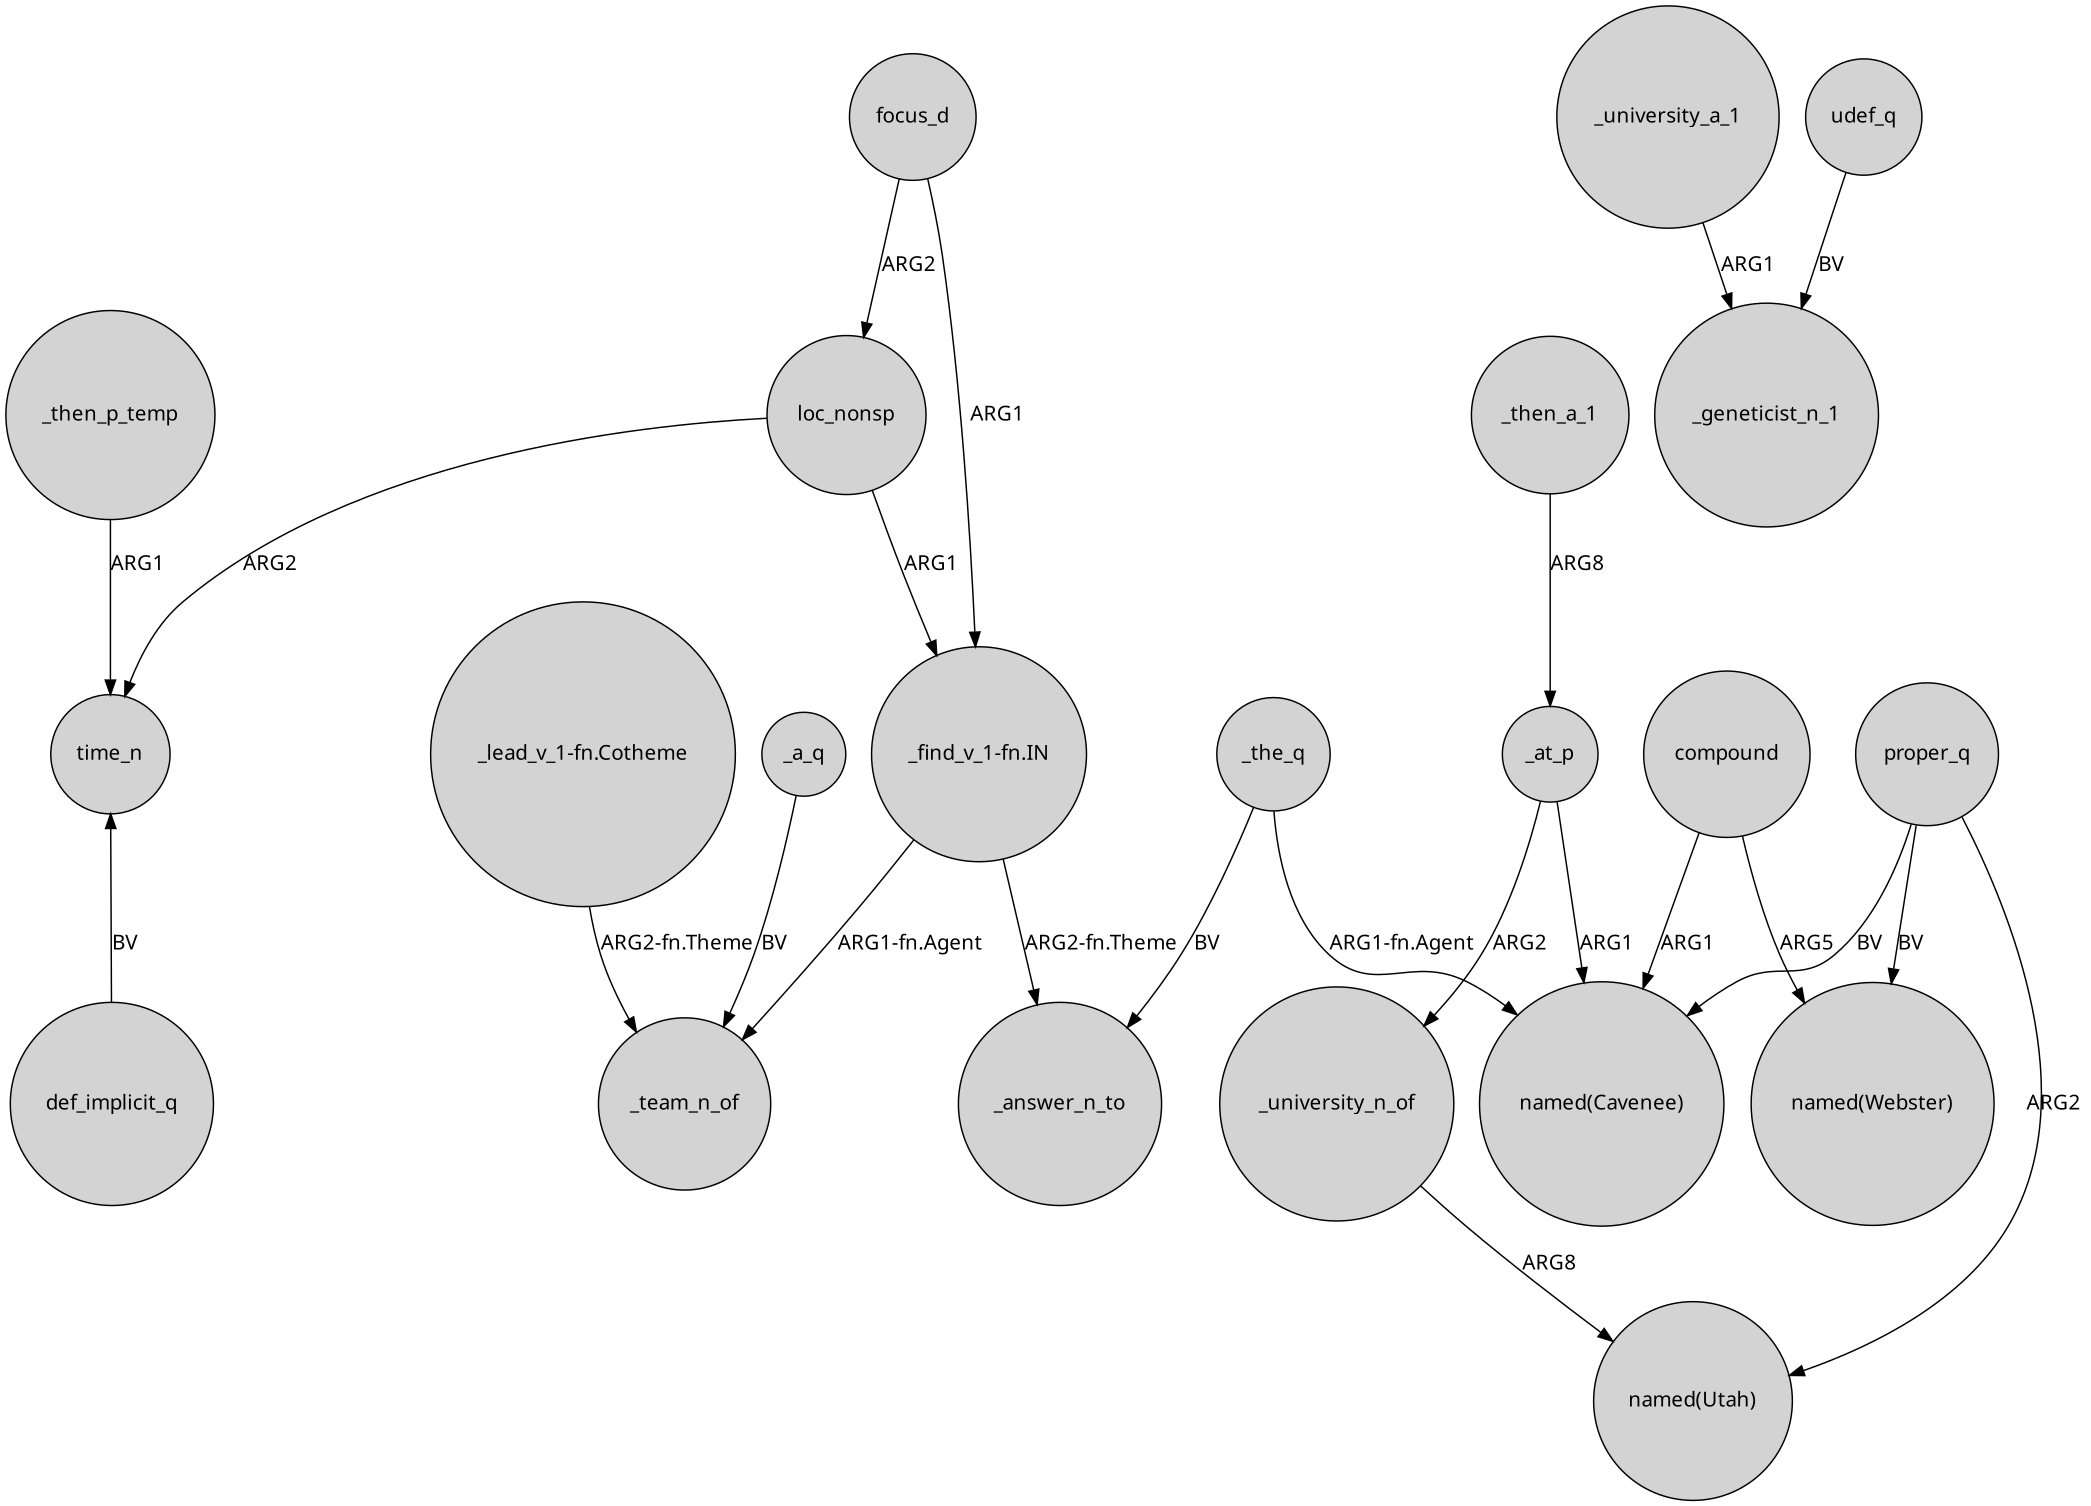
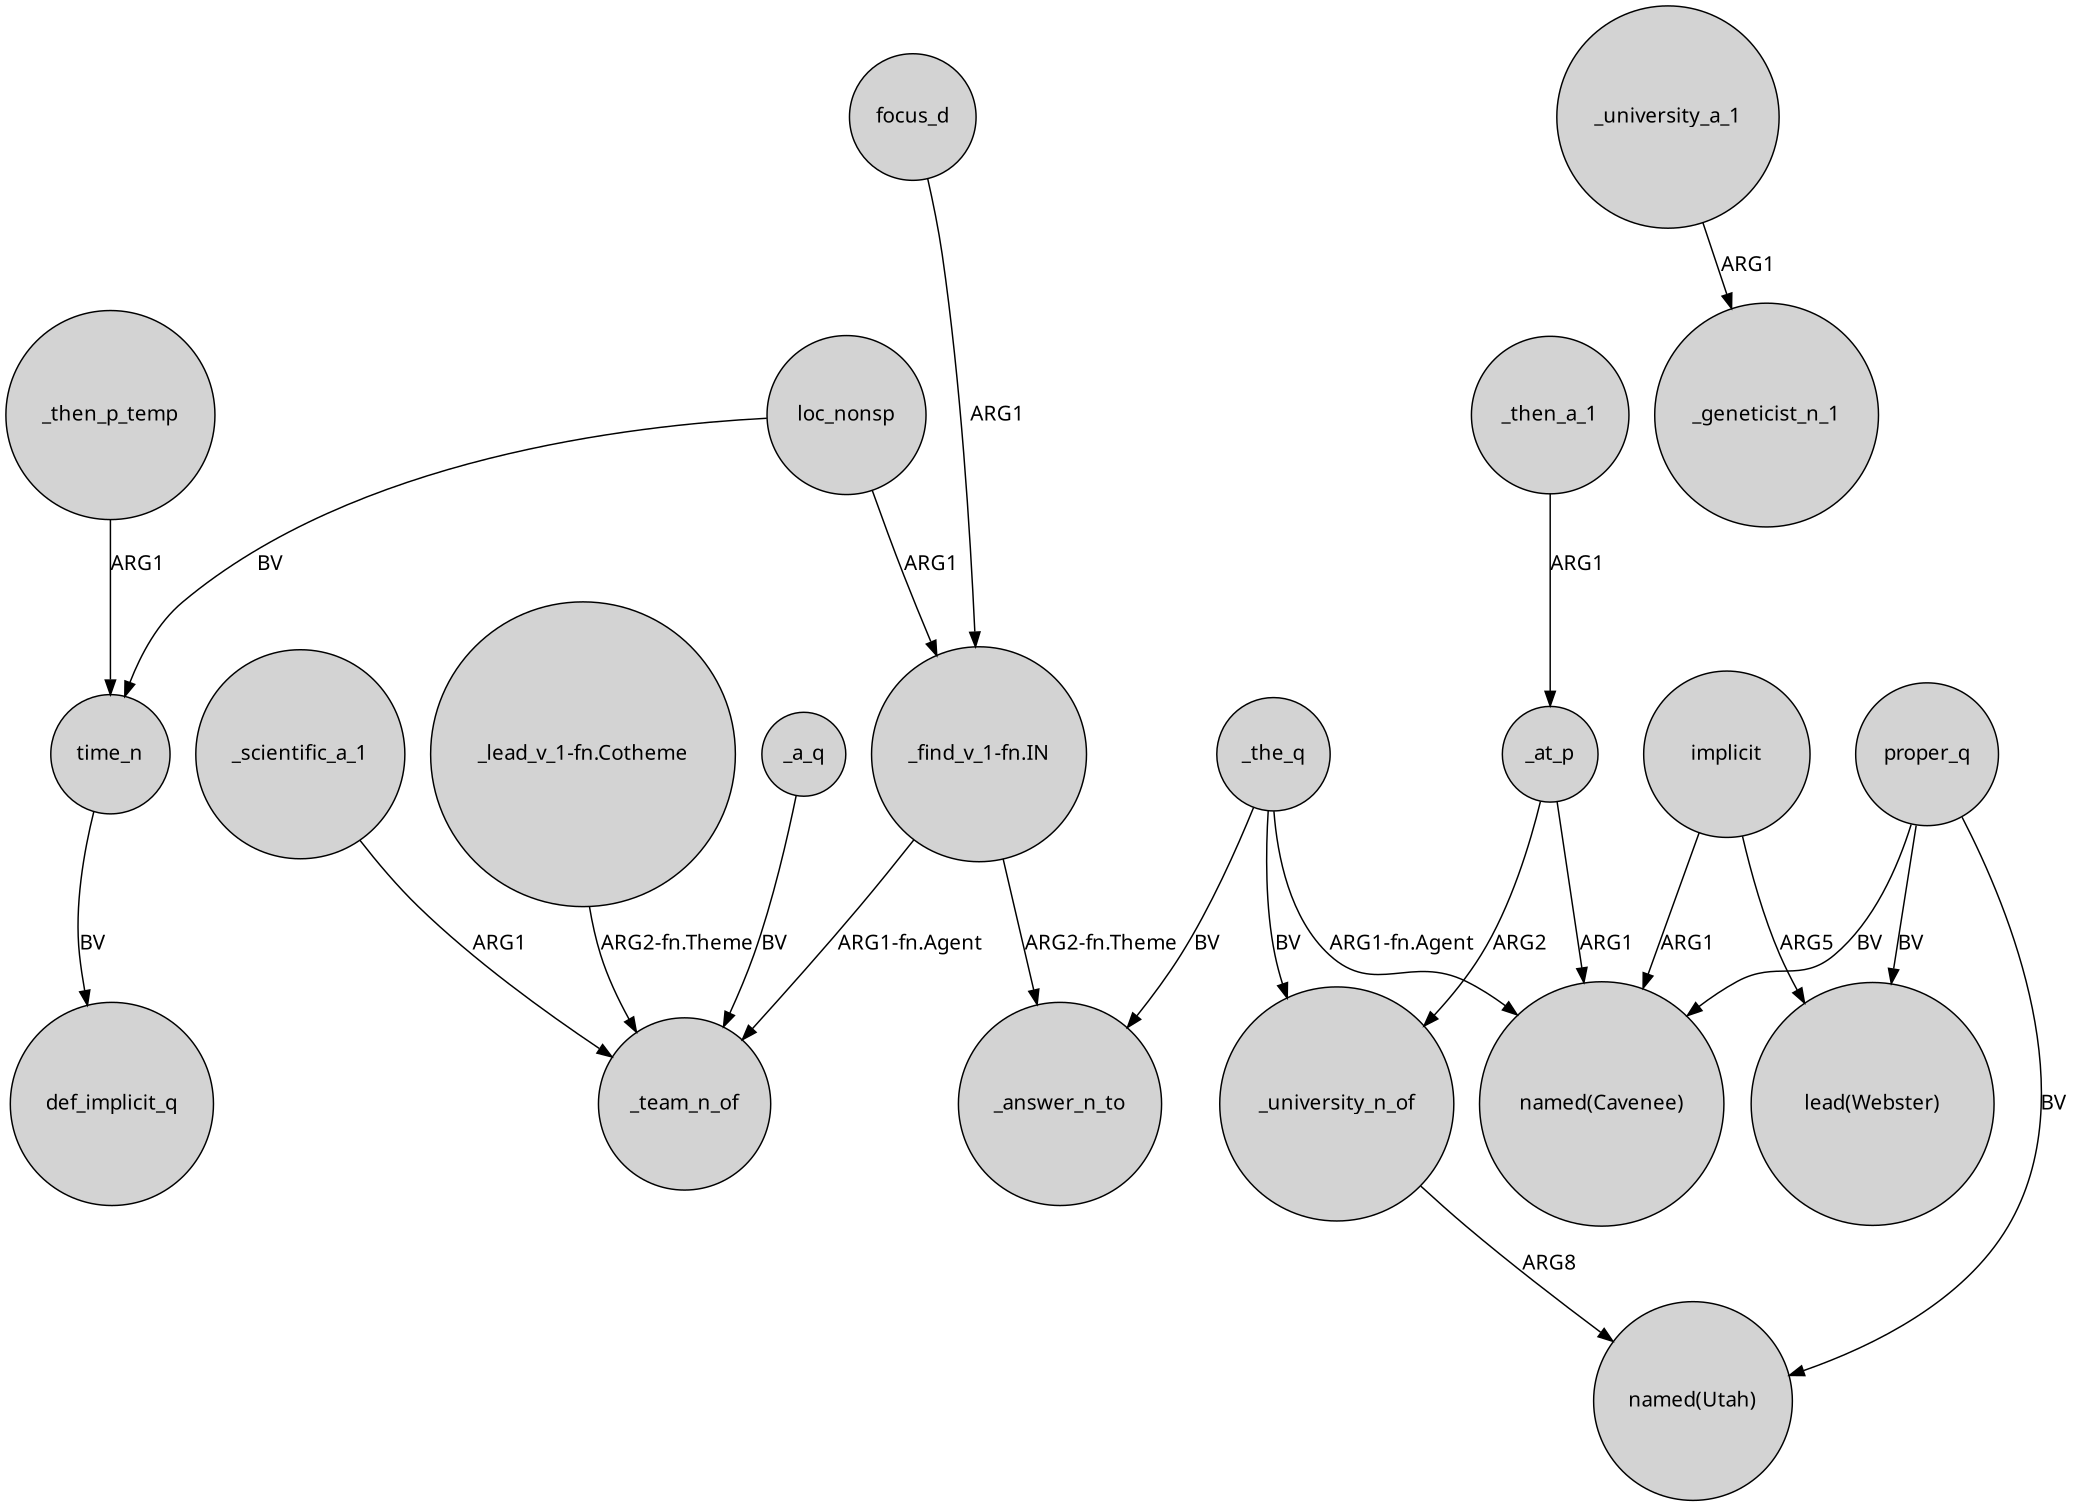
(1864, 117) -> none
(883, 251) -> none
(270, 565) -> (270, 565)
(1577, 565) -> (1577, 565)
none -> (300, 754)
(1727, 754) -> (1727, 754)
none -> (1268, 898)
(111, 915) -> (79, 901)
(1873, 1104) -> (1873, 1104)
(2054, 1104) -> (2054, 1104)
